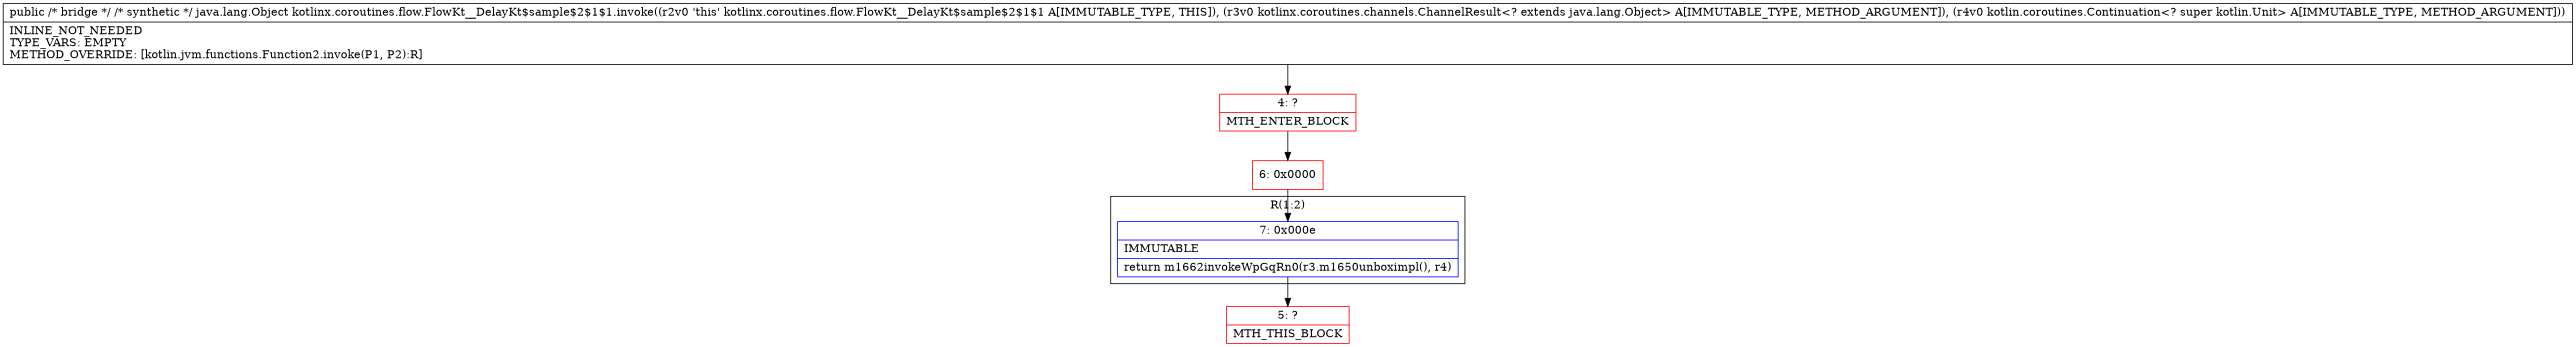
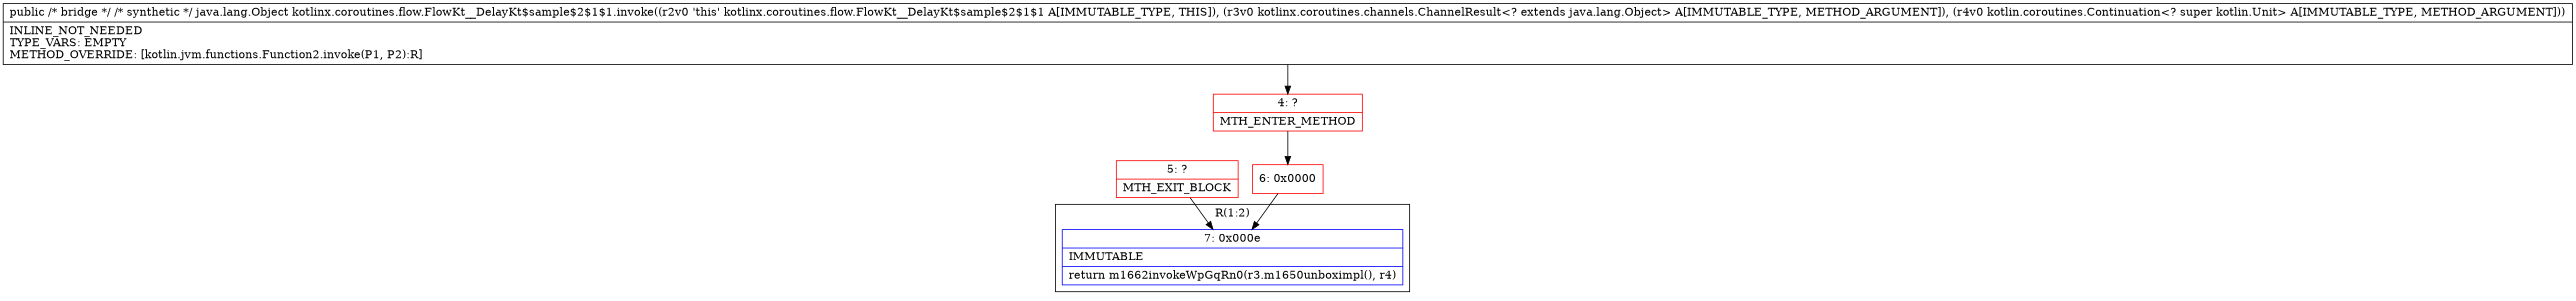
(1288, 121) -> (1288, 121)
(1288, 289) -> (1199, 210)
(1288, 334) -> (1177, 188)
